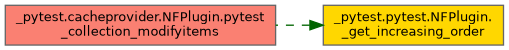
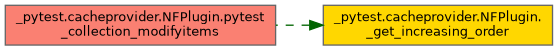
(413, 25) -> (438, 25)
